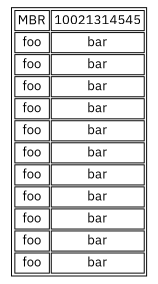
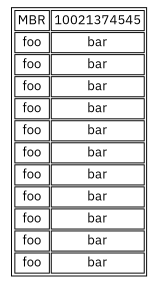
(98, 20) -> (98, 20)
